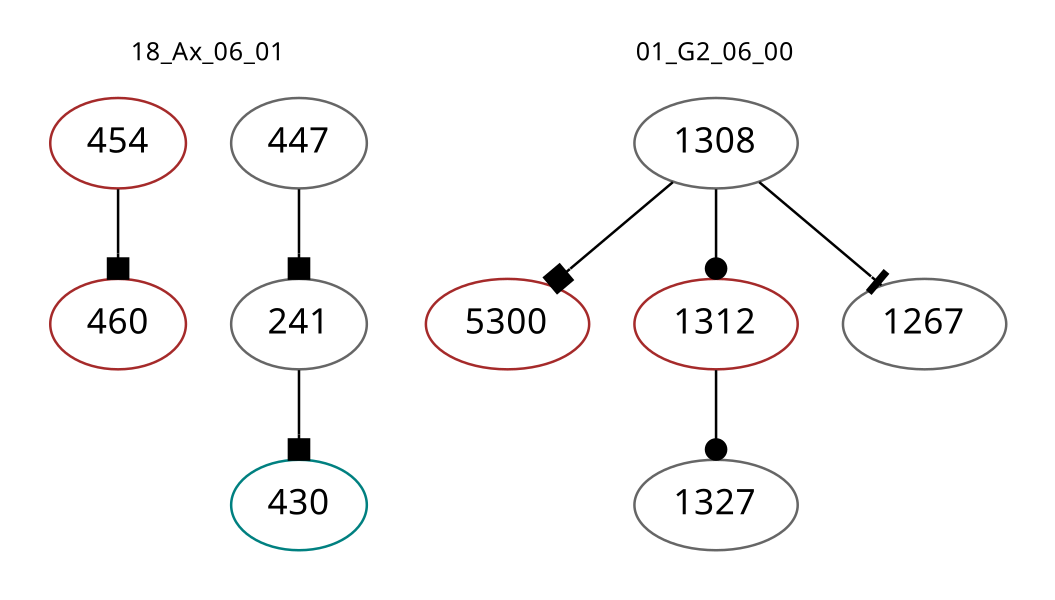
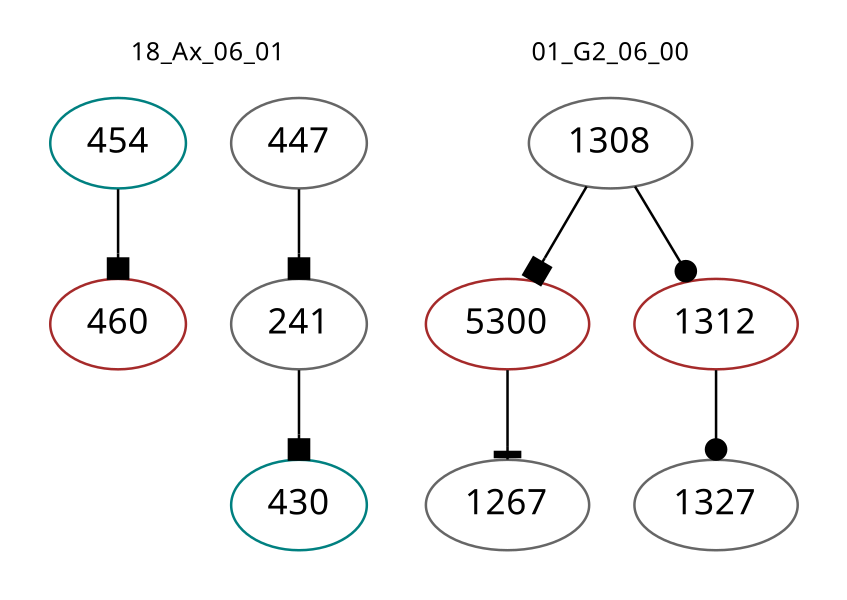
(118, 143) -> (118, 143)
(815, 229) -> (508, 409)
